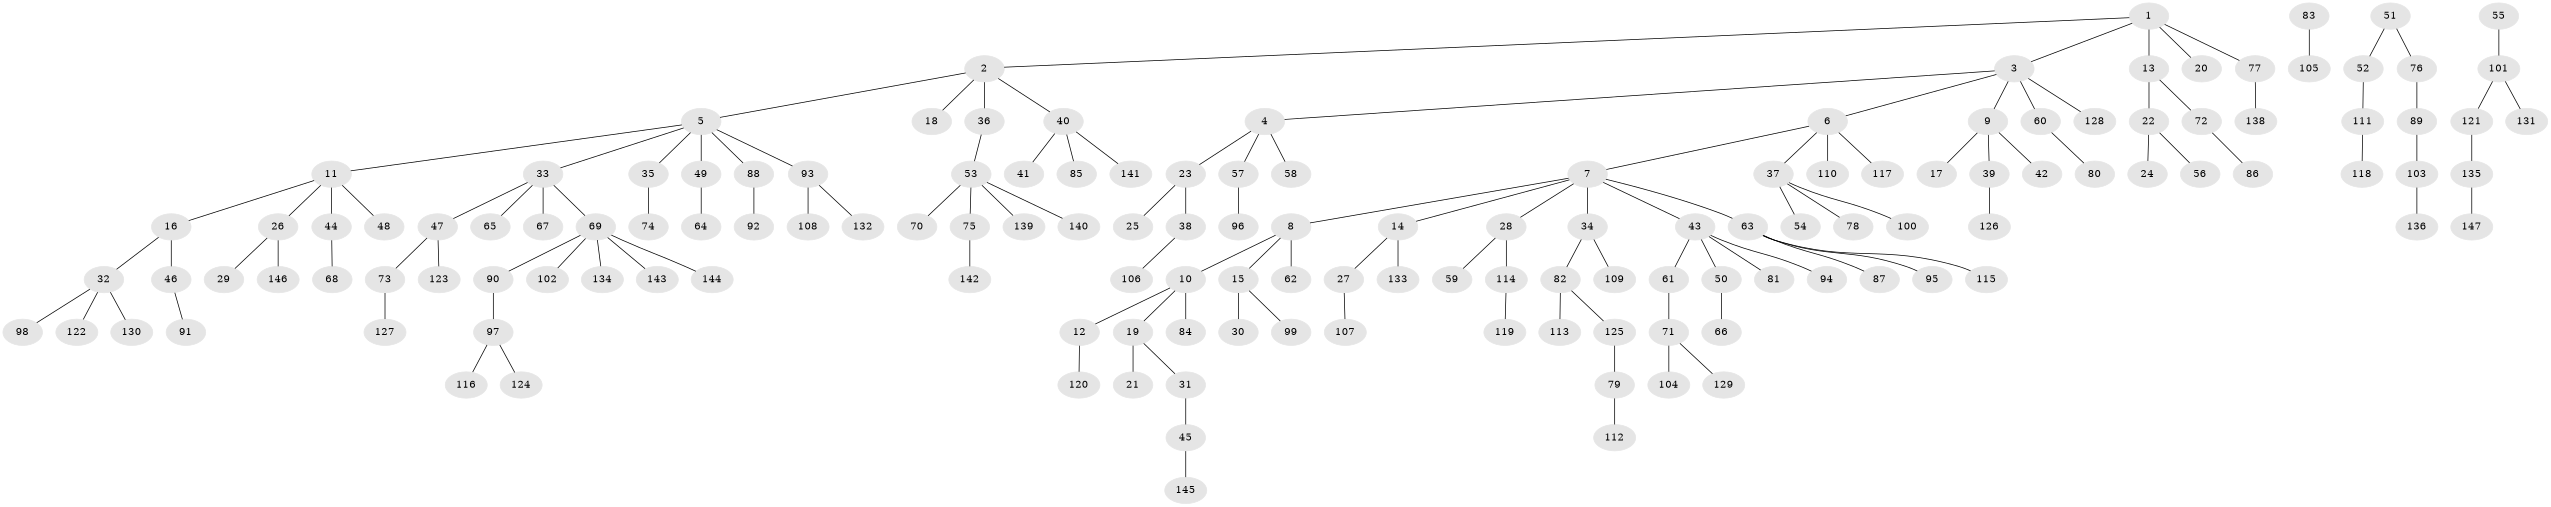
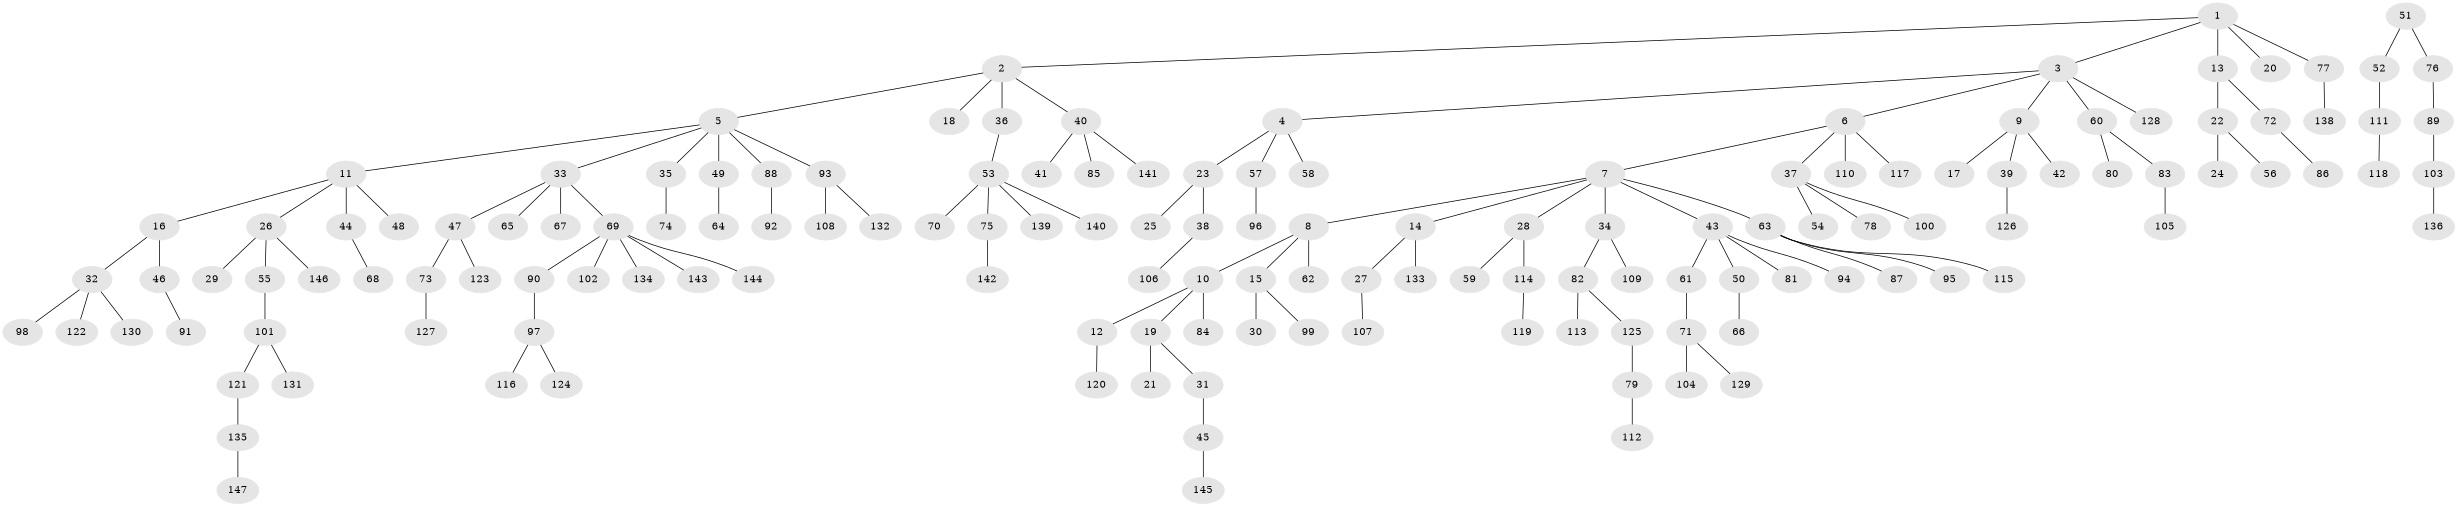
none -> (2131, 148)
none -> (266, 253)
